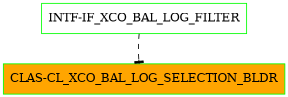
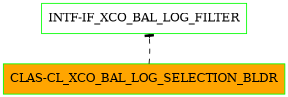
(138, 47) -> (150, 51)
